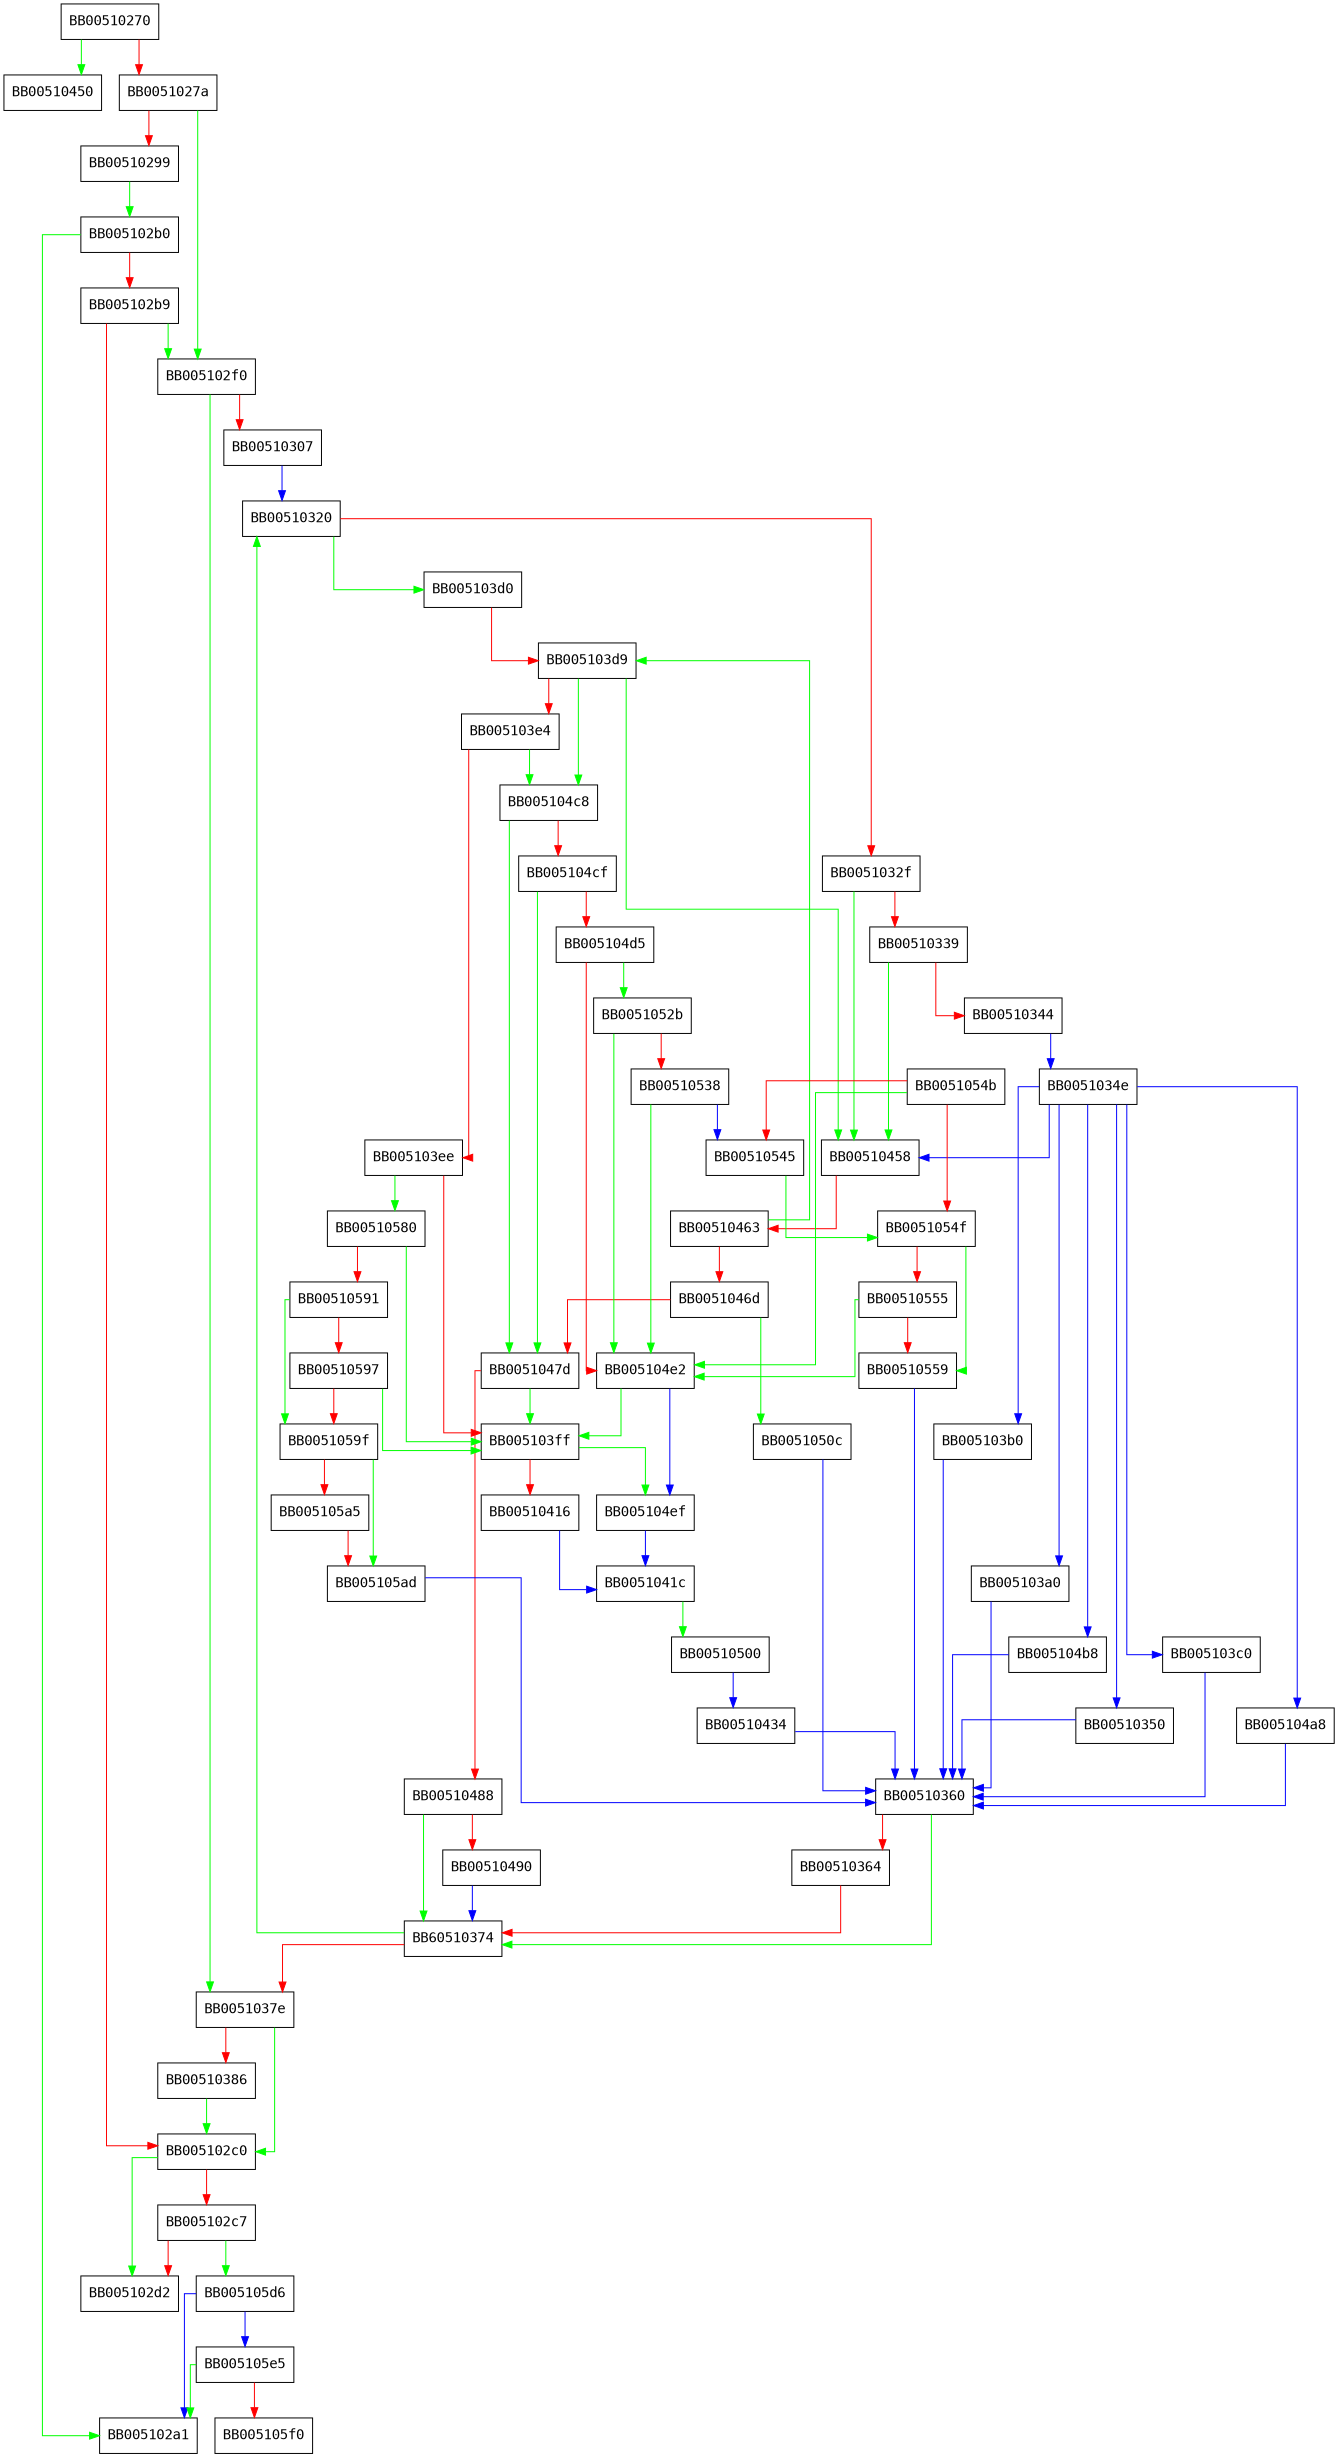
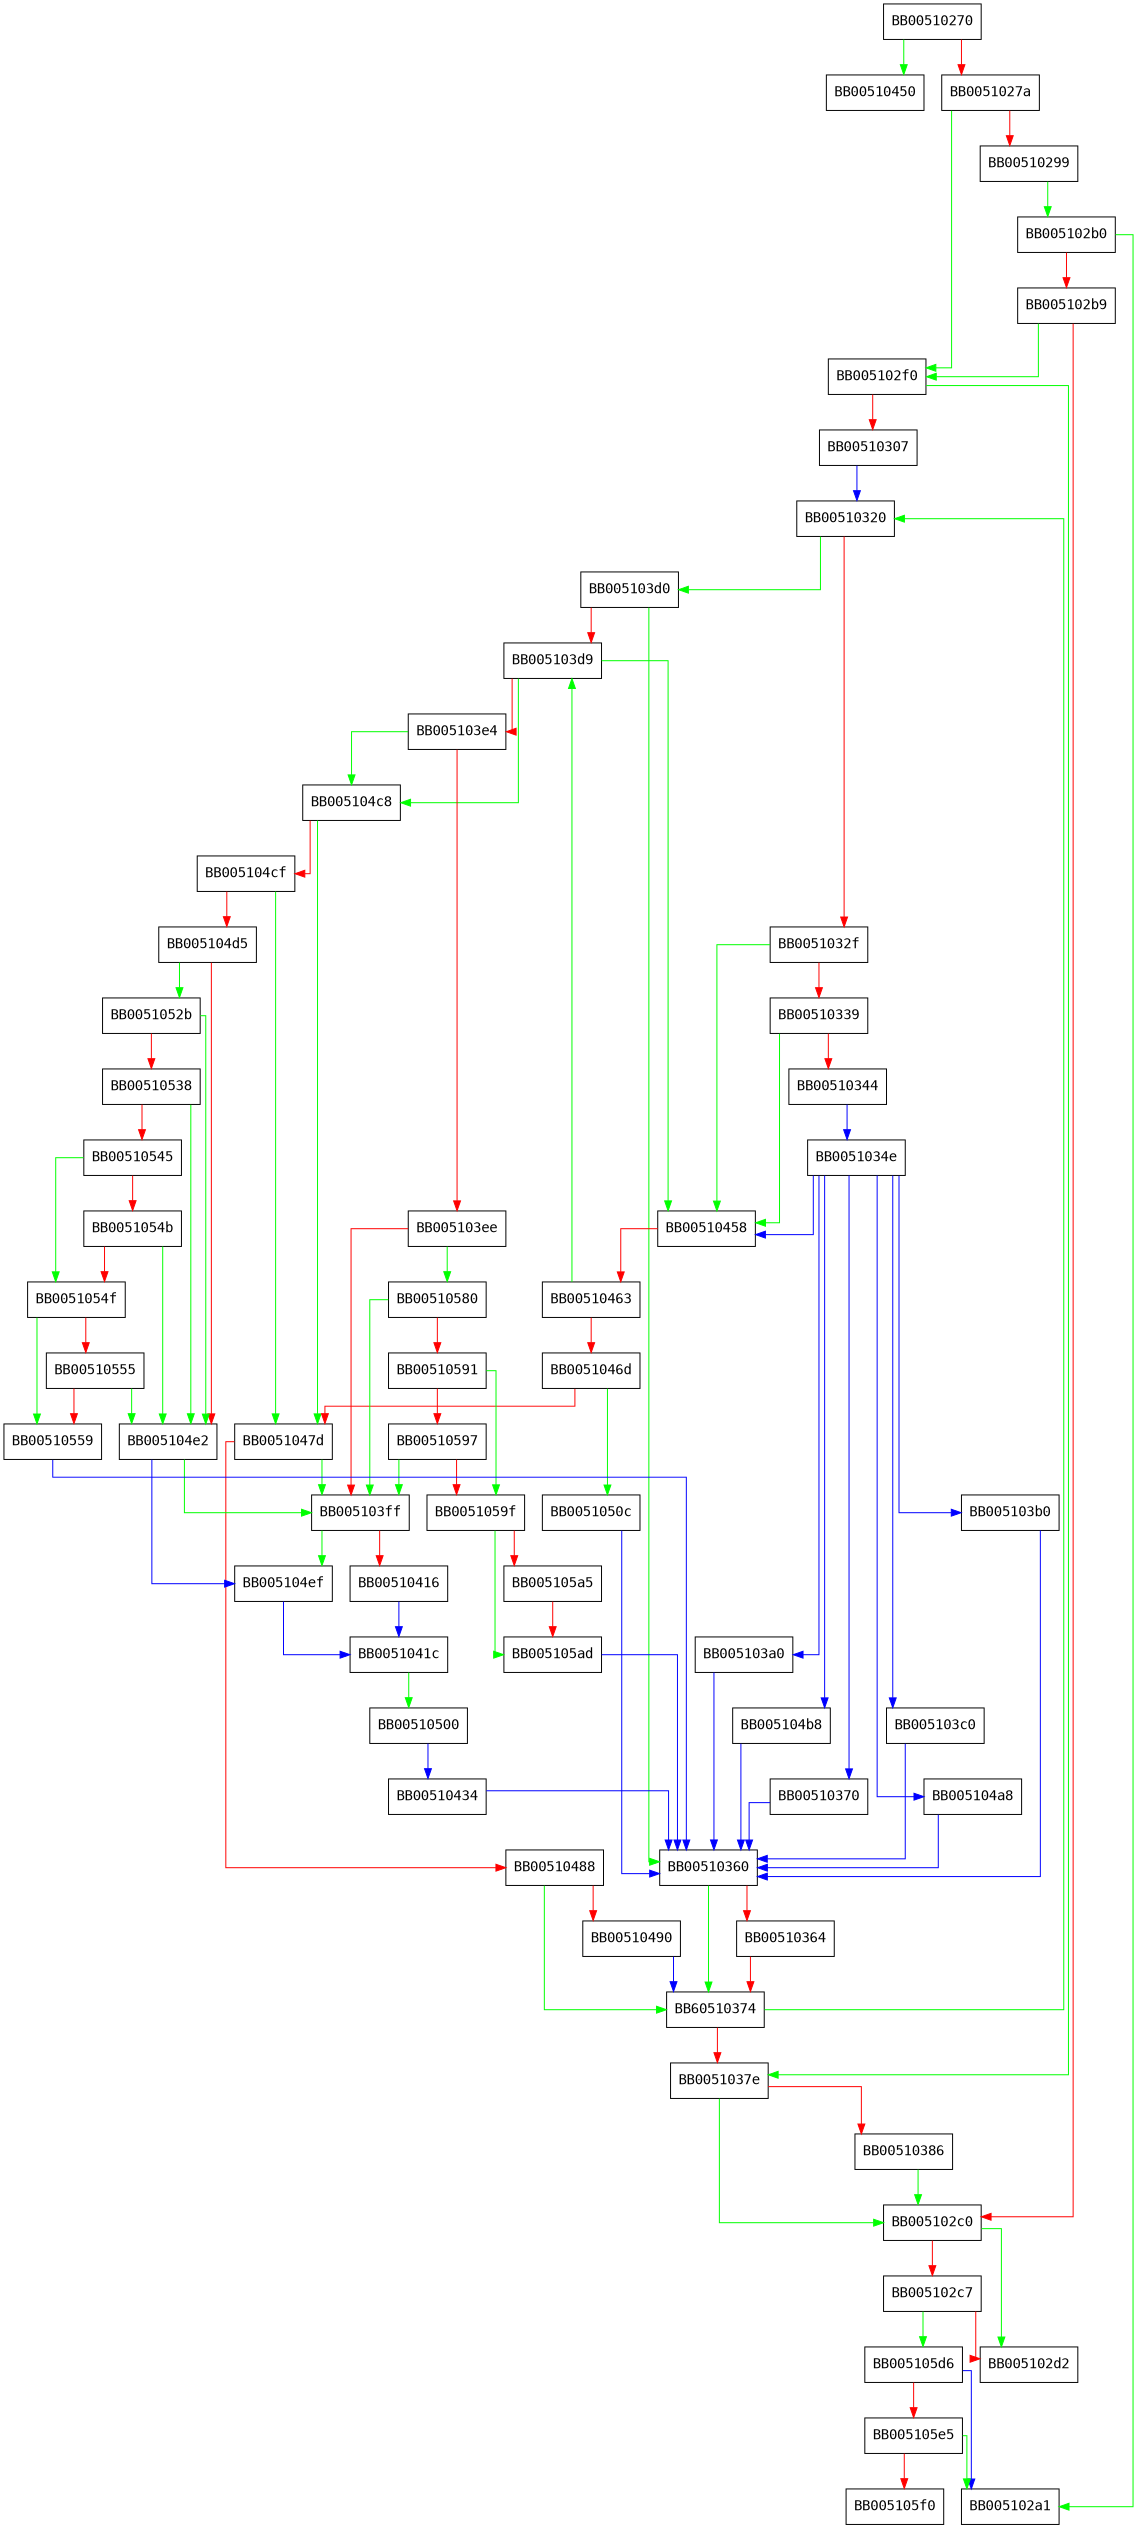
(817, 1081) -> (133, 1188)
(717, 1117) -> (142, 1117)
none -> (649, 1235)
(1125, 1726) -> (819, 1797)
(245, 2324) -> (914, 2395)
